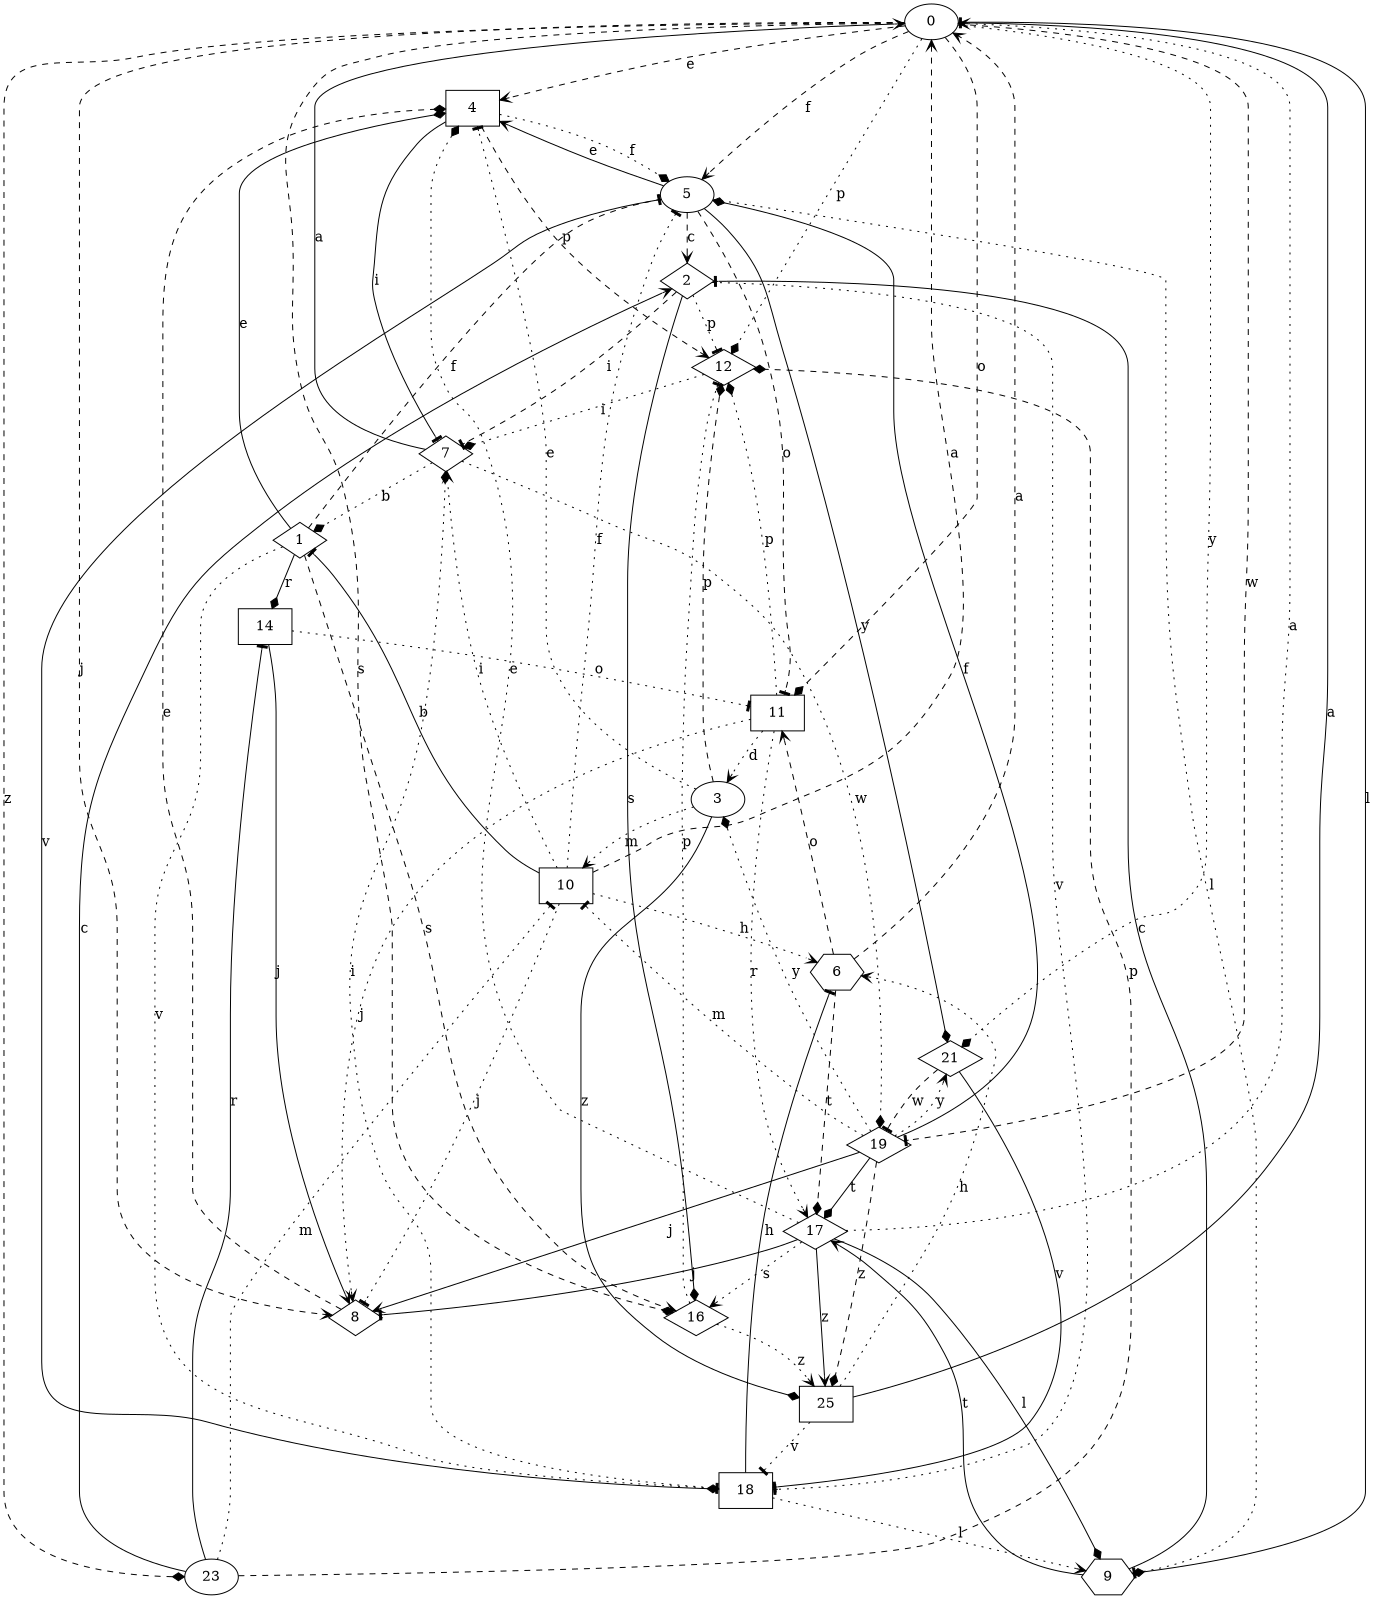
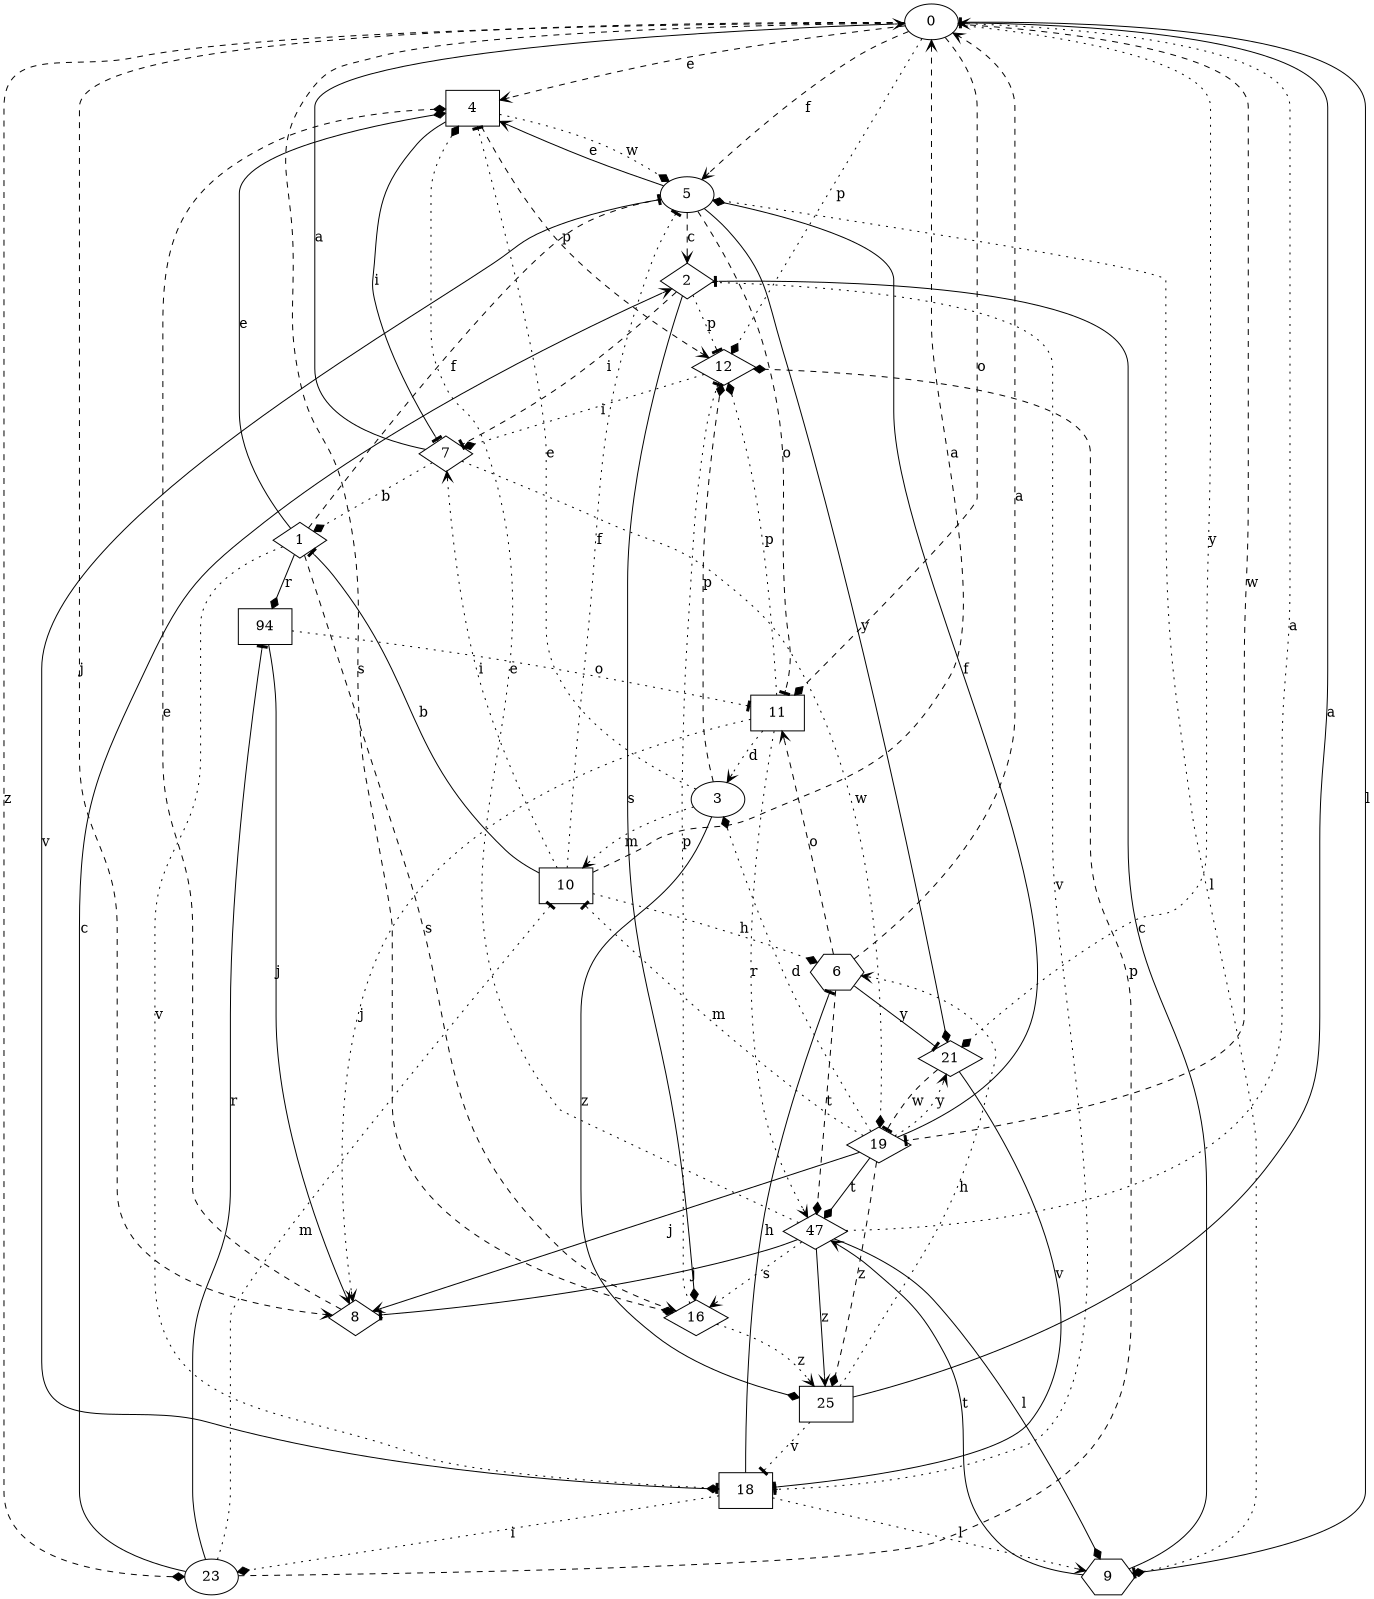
(633, 151) -> (633, 151)
(265, 627) -> (265, 627)
(700, 924) -> (700, 924)
(796, 972) -> (796, 972)
none -> (894, 1015)
(361, 1102) -> (484, 1533)
(471, 1106) -> none
(815, 1231) -> (815, 1231)
